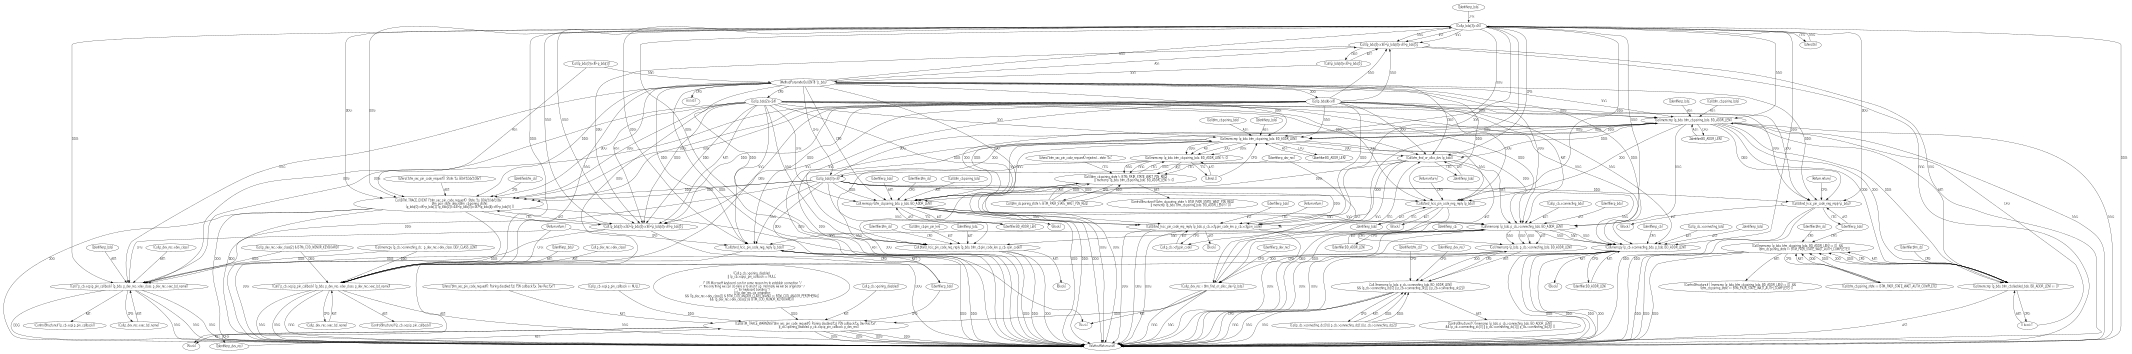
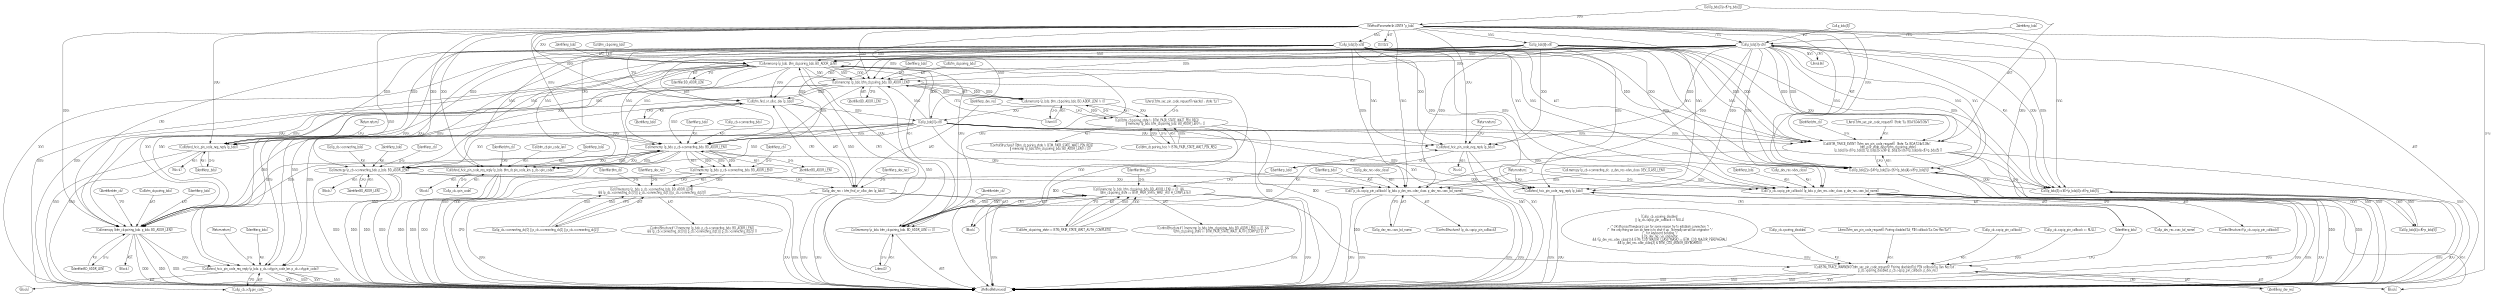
none -> (1841, 26)
(1811, 45) -> (1817, 64)
(1123, 54) -> (1719, 36)
(1370, 54) -> (2412, 203)
(1158, 64) -> (2060, 102)
(1077, 74) -> (2010, 47)
(700, 92) -> (1391, 36)
(781, 92) -> (1378, 36)
(1530, 92) -> (832, 73)
(1307, 110) -> none
(1386, 121) -> none
(816, 130) -> (1002, 73)
(1340, 130) -> (634, 73)
(1533, 130) -> none
none -> (834, 135)
(840, 139) -> (67, 111)
(1522, 158) -> (586, 92)
(2125, 158) -> (2416, 147)
none -> (1990, 178)
(1193, 187) -> (564, 199)
(723, 190) -> (2488, 134)
(1503, 190) -> (675, 122)
none -> (457, 191)
(1047, 204) -> (1177, 147)
(839, 209) -> (998, 112)
(925, 227) -> (549, 147)
none -> (2002, 230)
(297, 248) -> none
(2016, 287) -> (893, 230)
